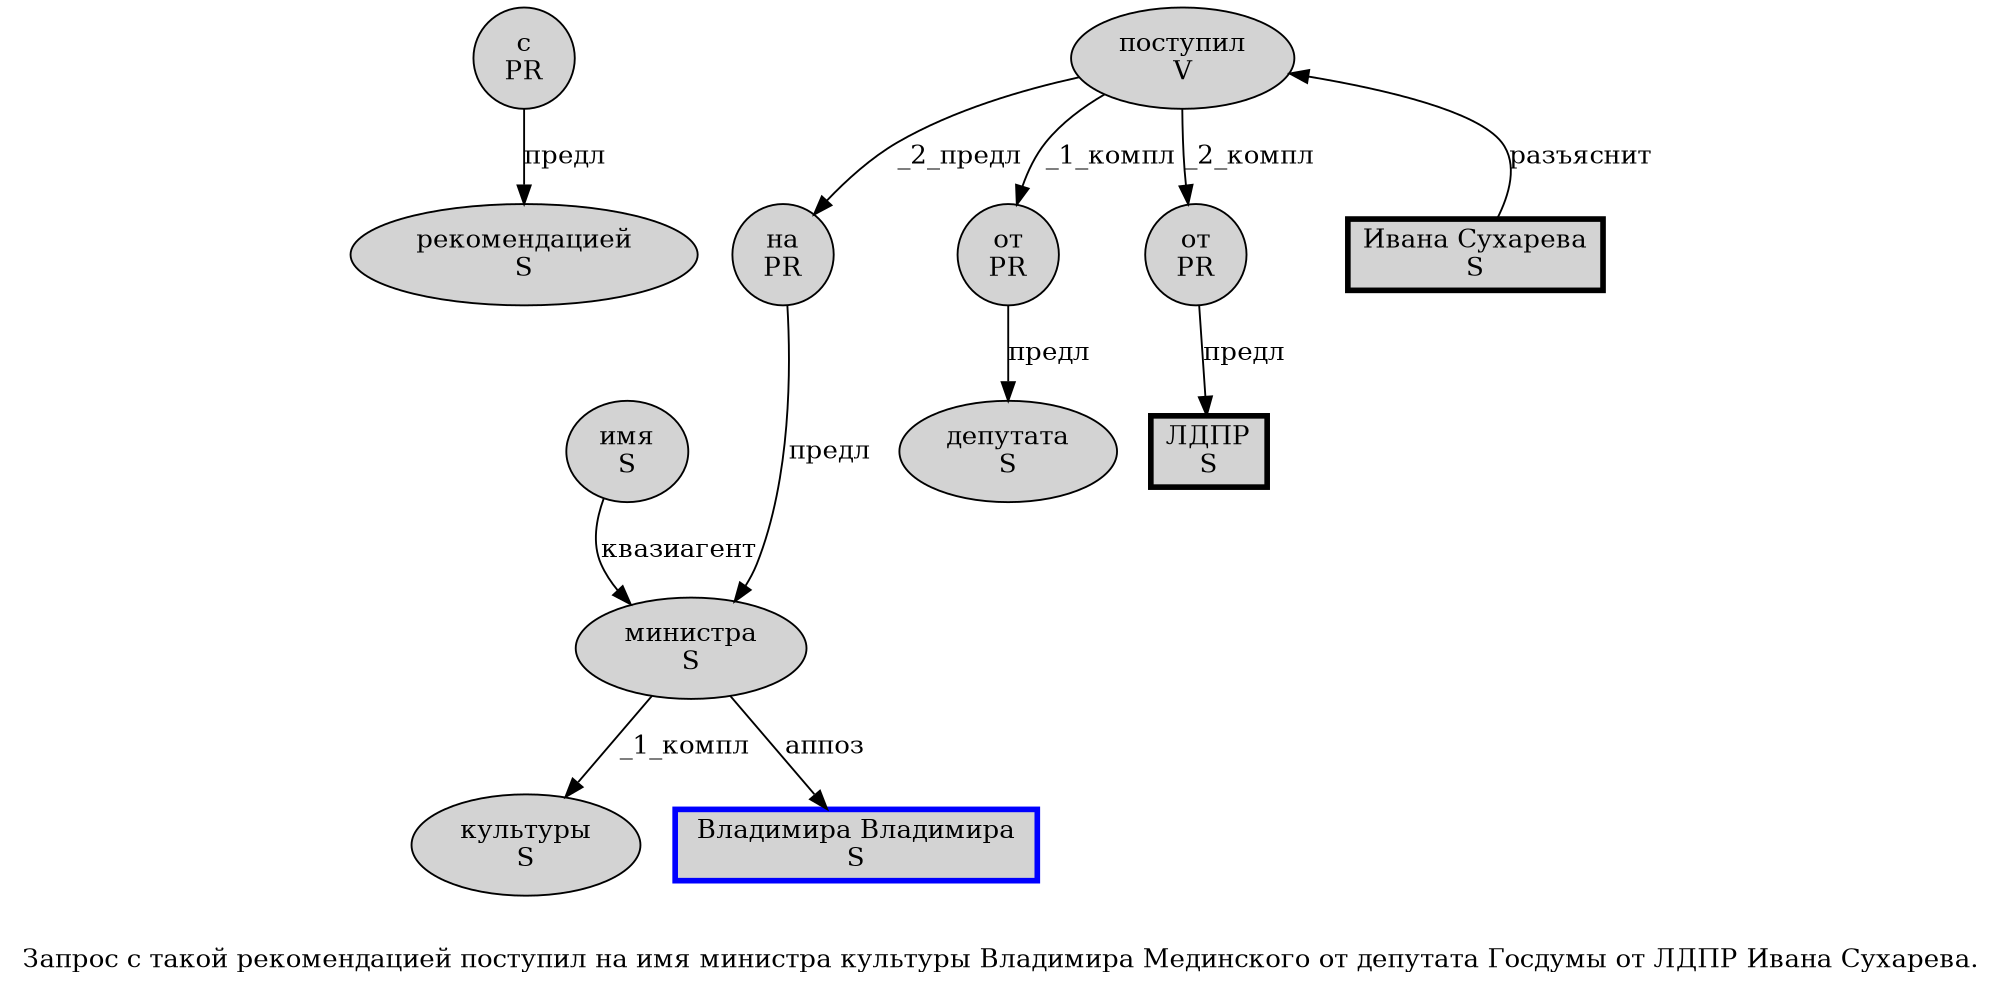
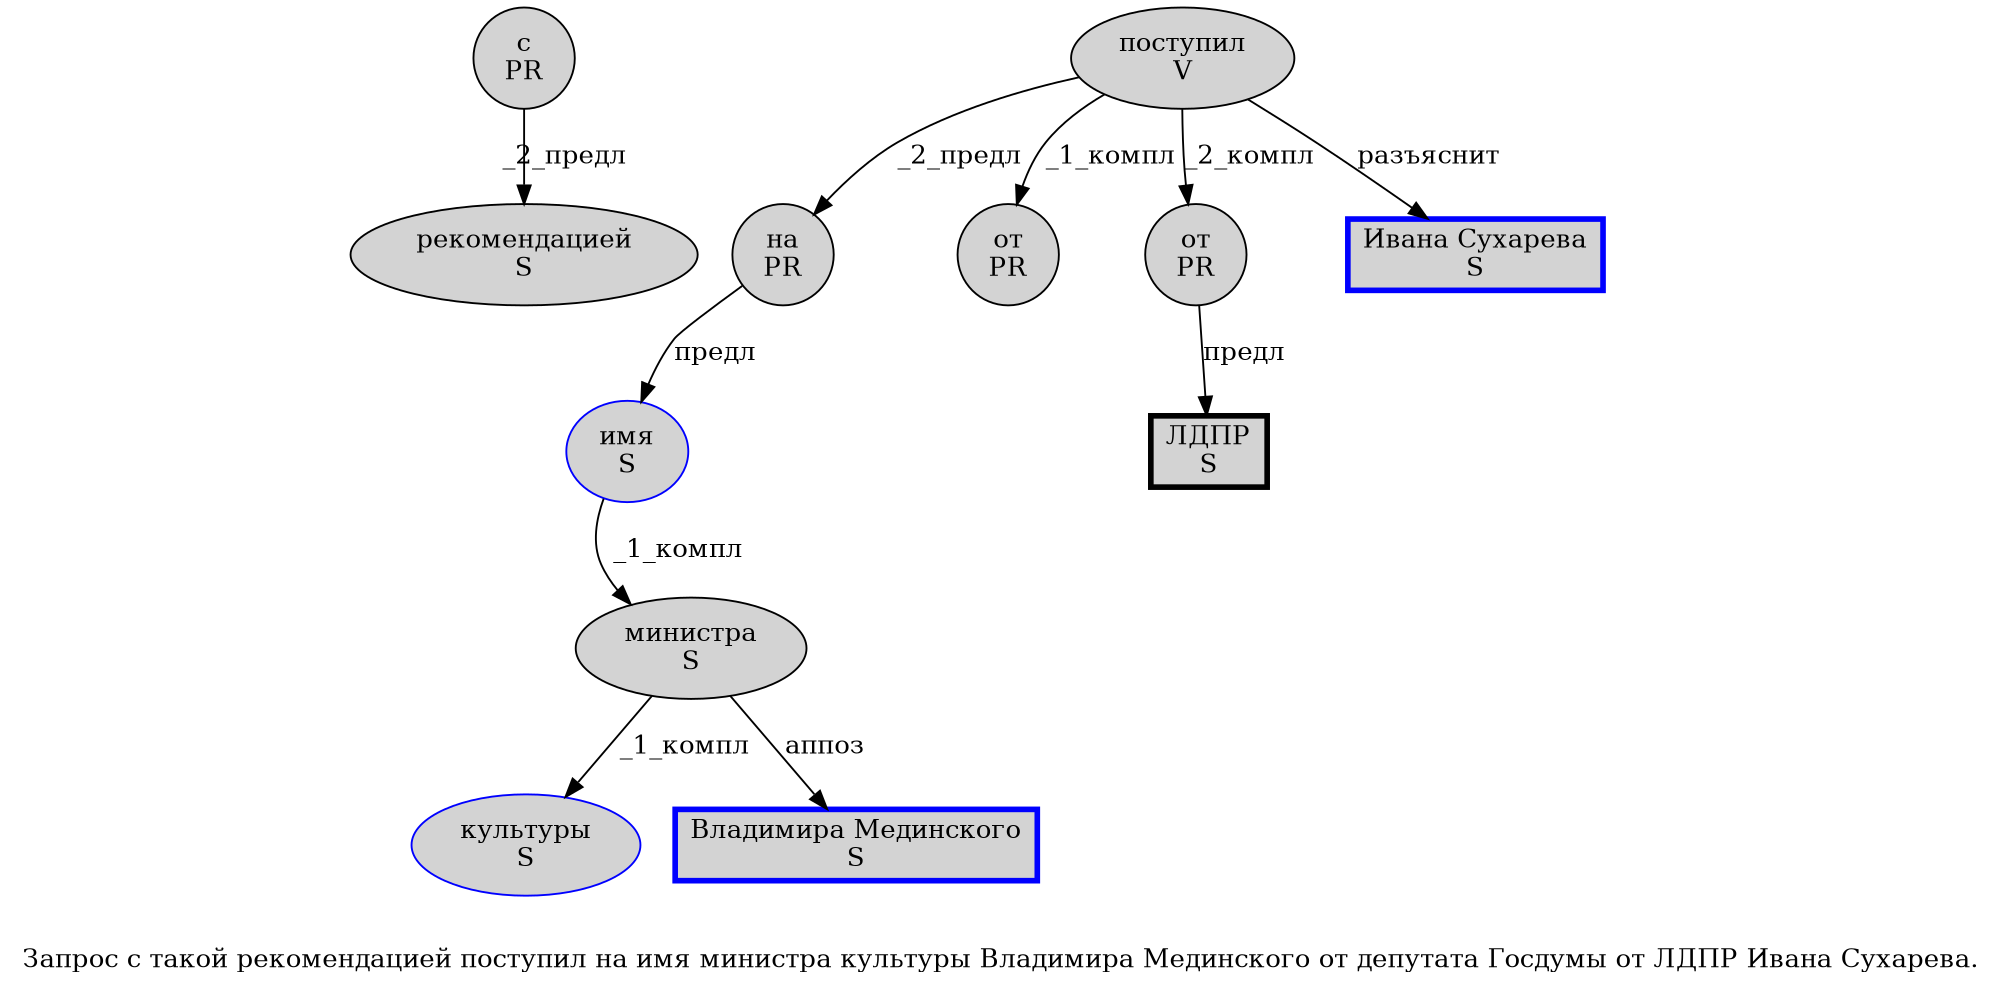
(1448, 110) -> (1331, 152)
(565, 156) -> (565, 156)
(1475, 255) -> (1475, 255)
(784, 449) -> (687, 328)
(627, 451) -> (627, 451)
(1008, 451) -> none
(679, 550) -> (679, 550)
(526, 845) -> (526, 845)
(856, 845) -> (856, 845)
